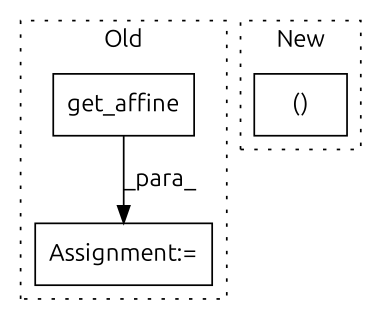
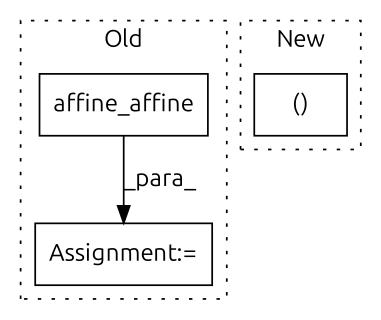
(124, 105) -> (124, 105)
